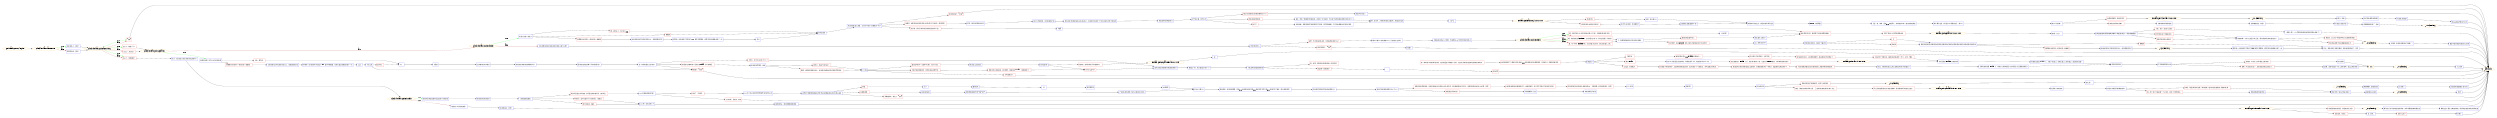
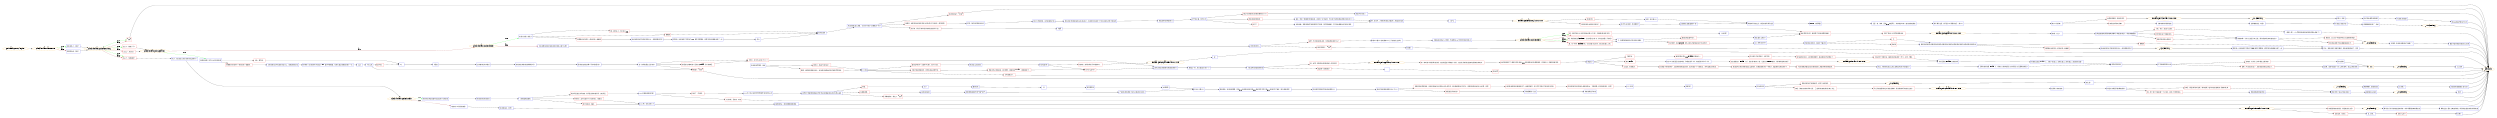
none -> (1387, 63)
(732, 65) -> (731, 62)
